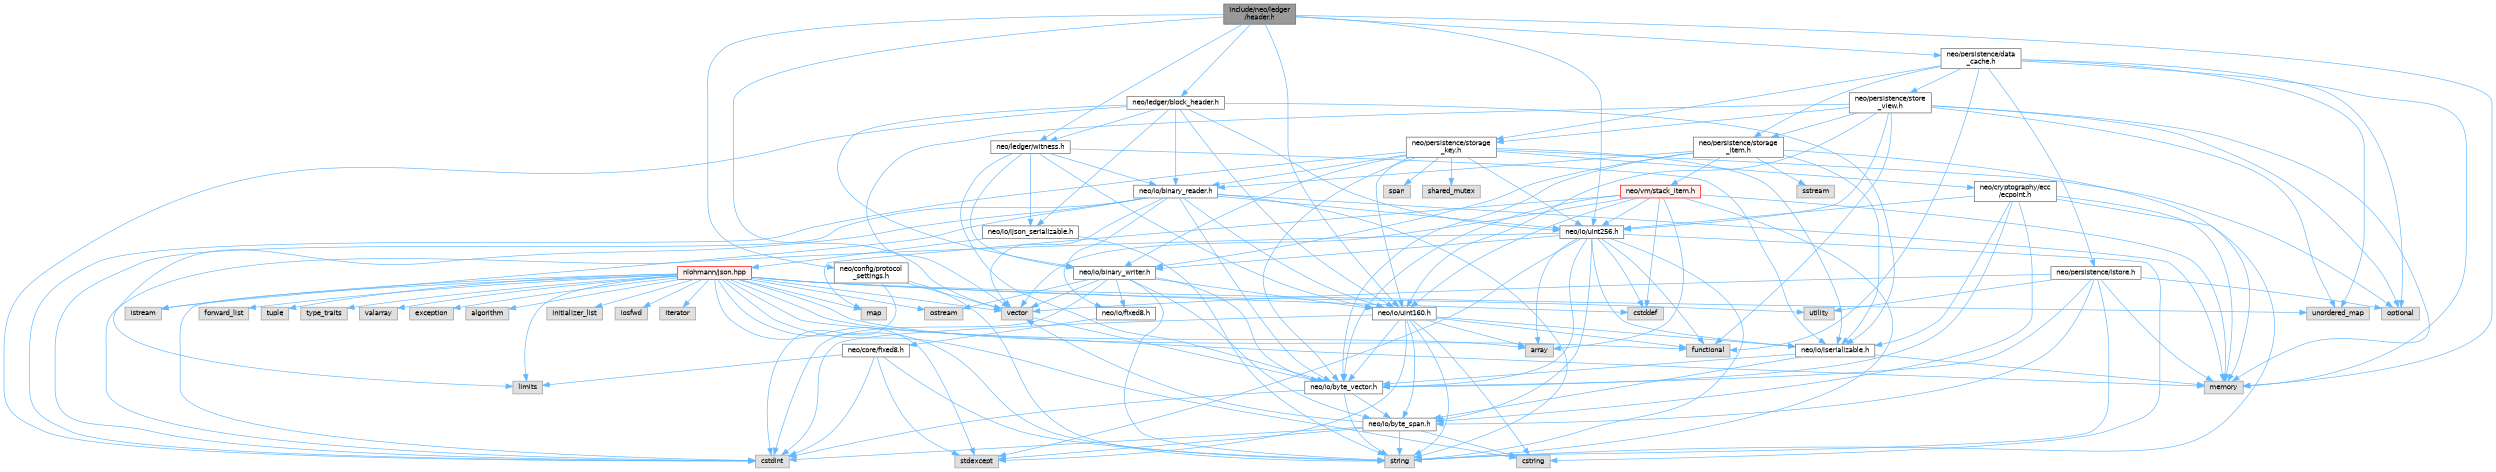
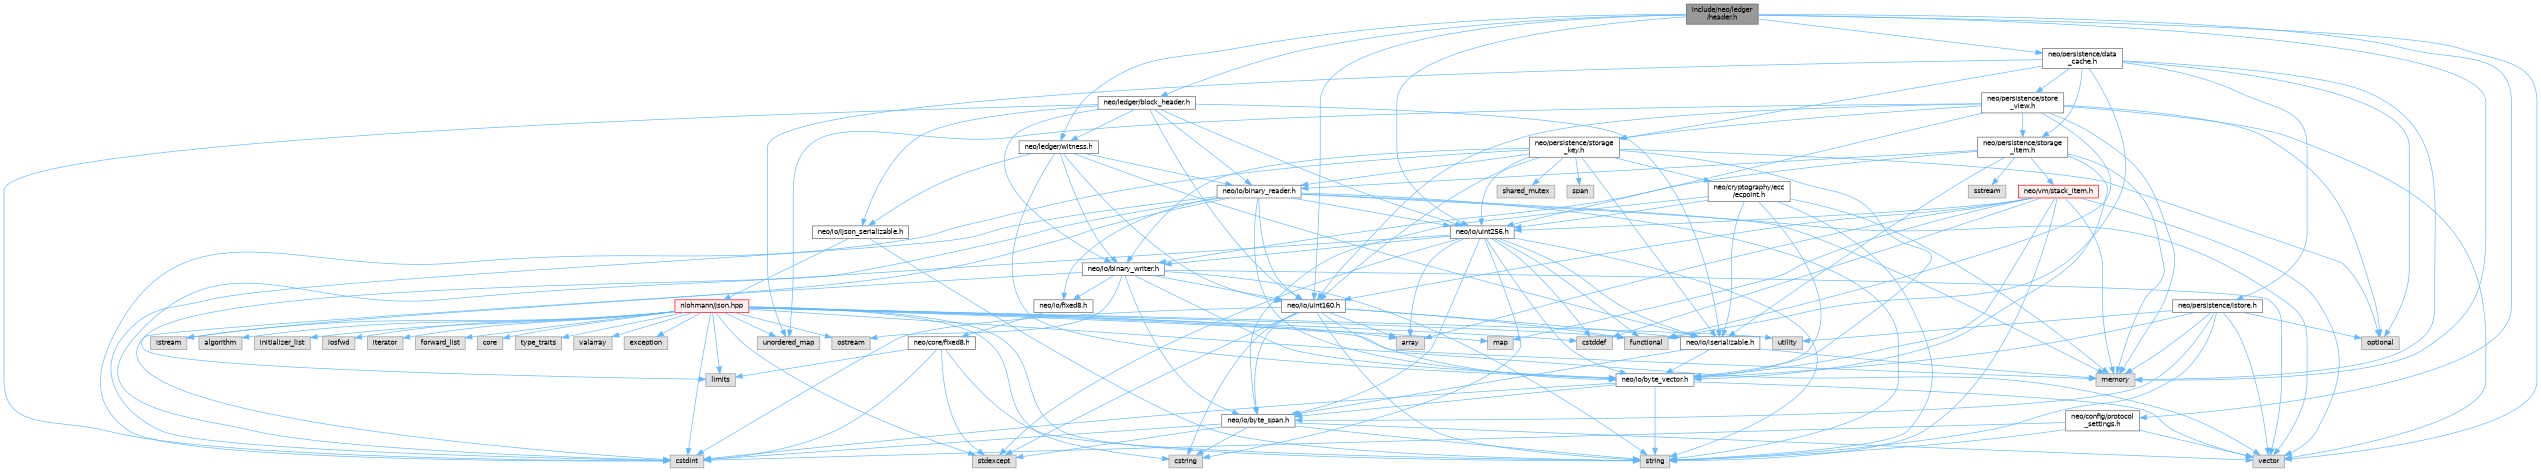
(275, 314) -> (490, 343)
(1179, 350) -> (1976, 394)
